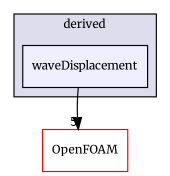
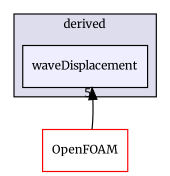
(77, 104) -> (93, 114)
